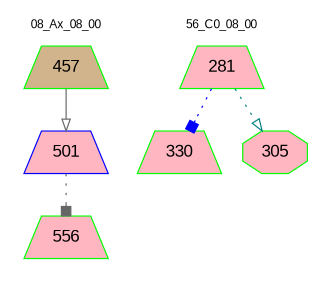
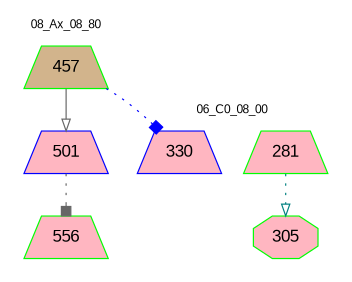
(66, 25) -> (66, 25)
(222, 25) -> (233, 110)
(203, 105) -> (135, 108)
(179, 152) -> (179, 152)
